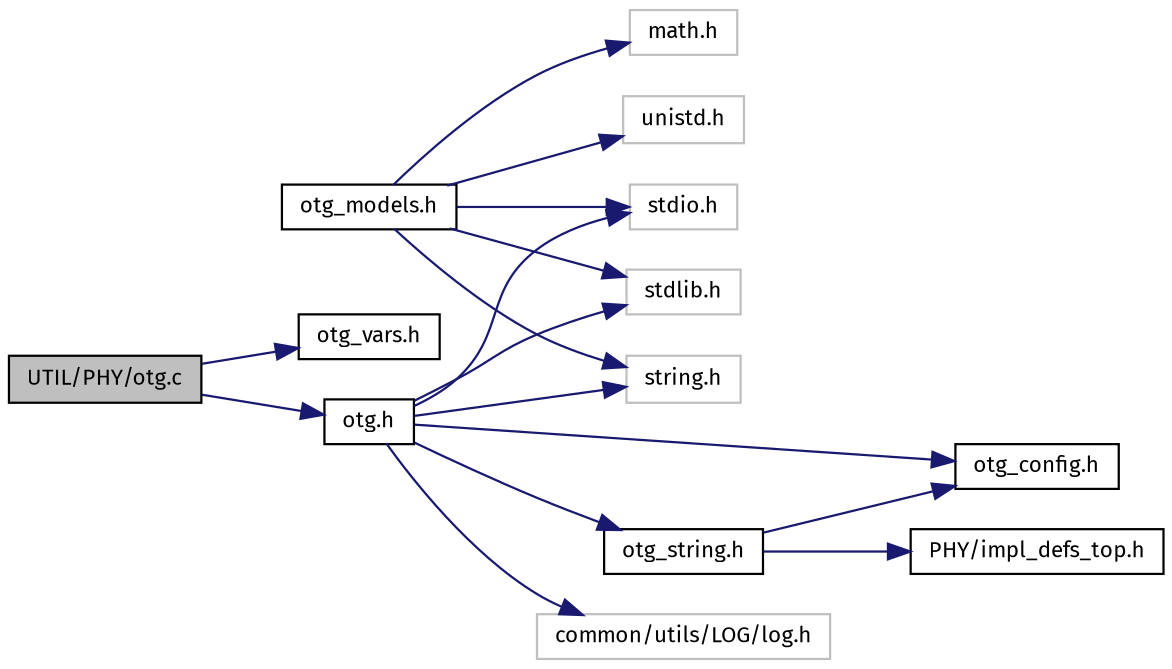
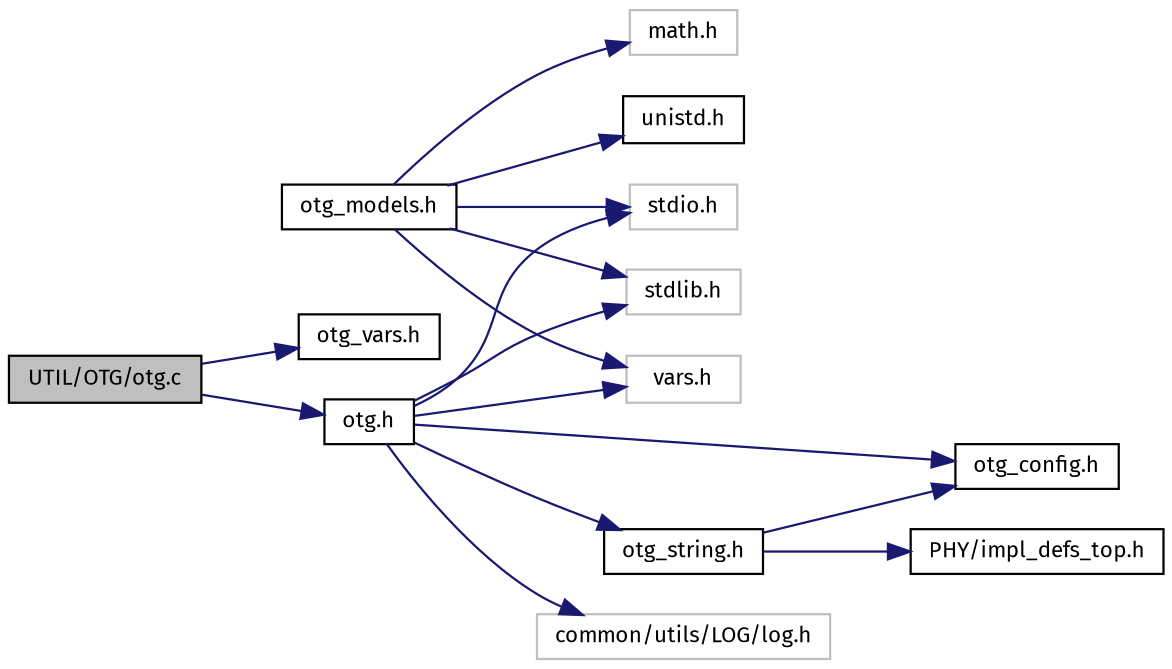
(684, 120) -> (684, 120)
(105, 379) -> (105, 379)
(684, 379) -> (684, 379)
